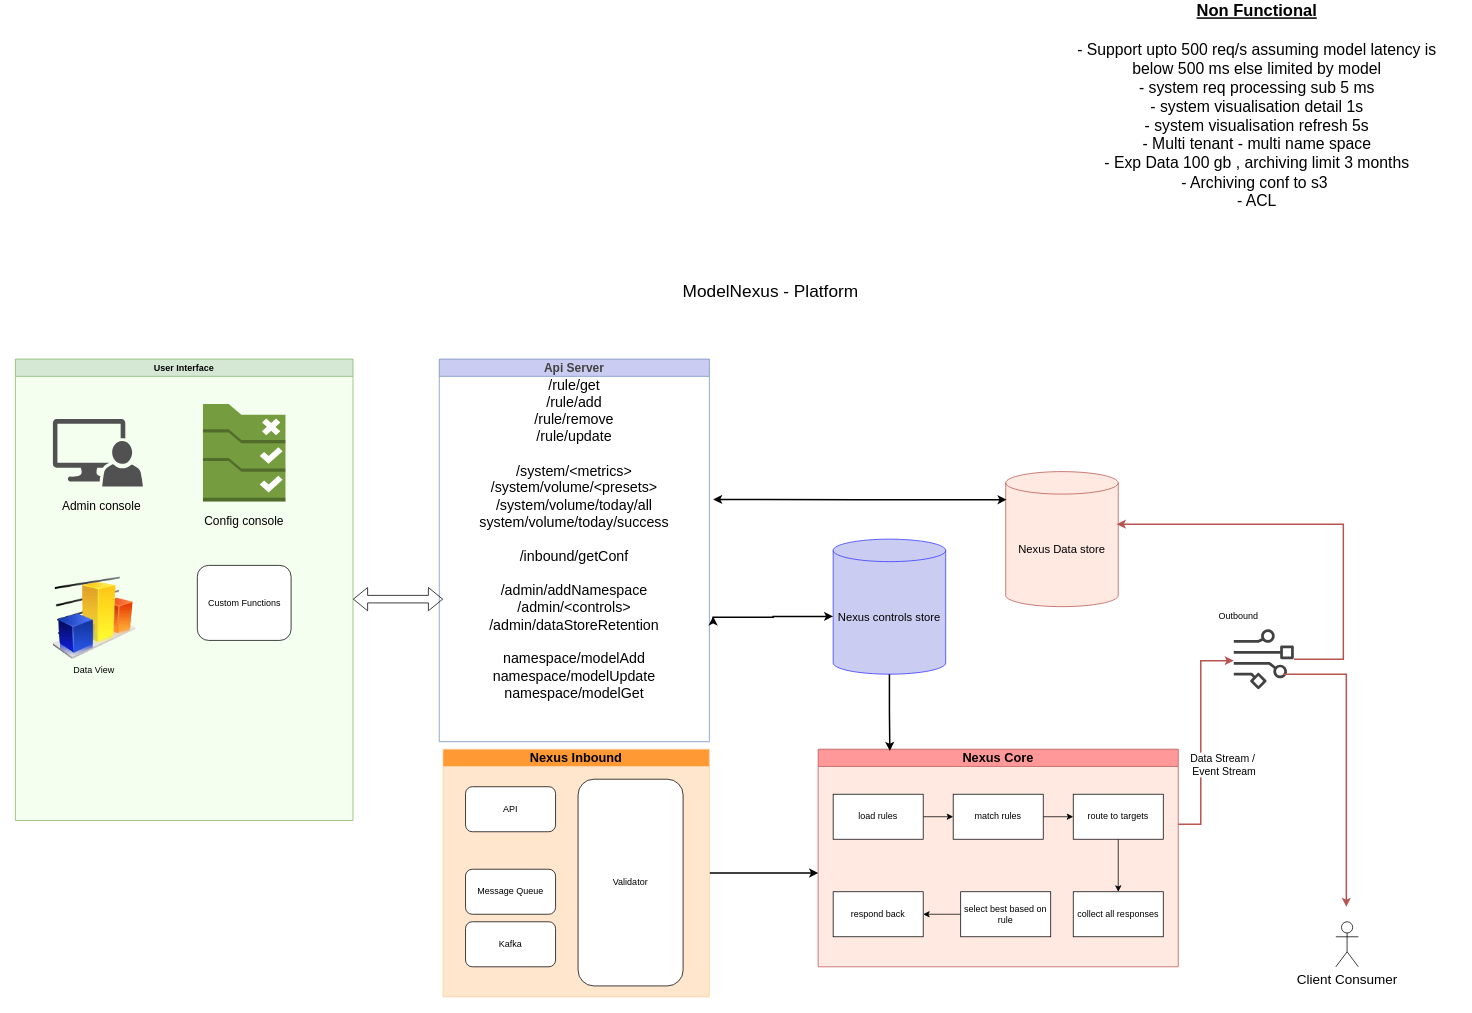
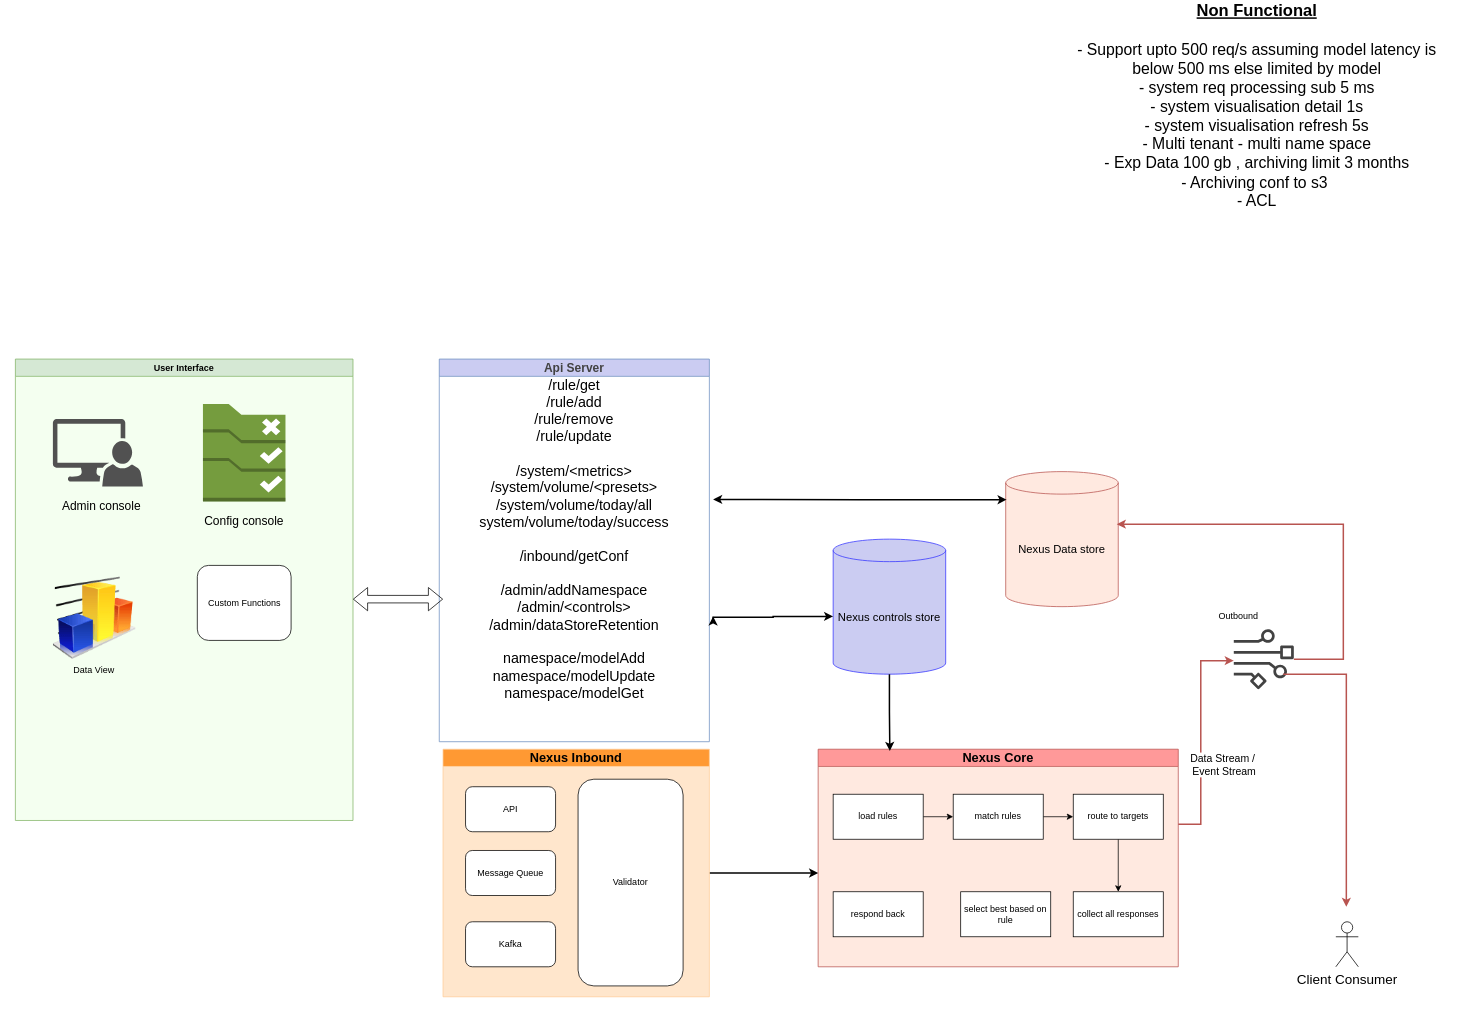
(773, 291) -> none
(510, 891) -> (510, 873)
(944, 914) -> none
